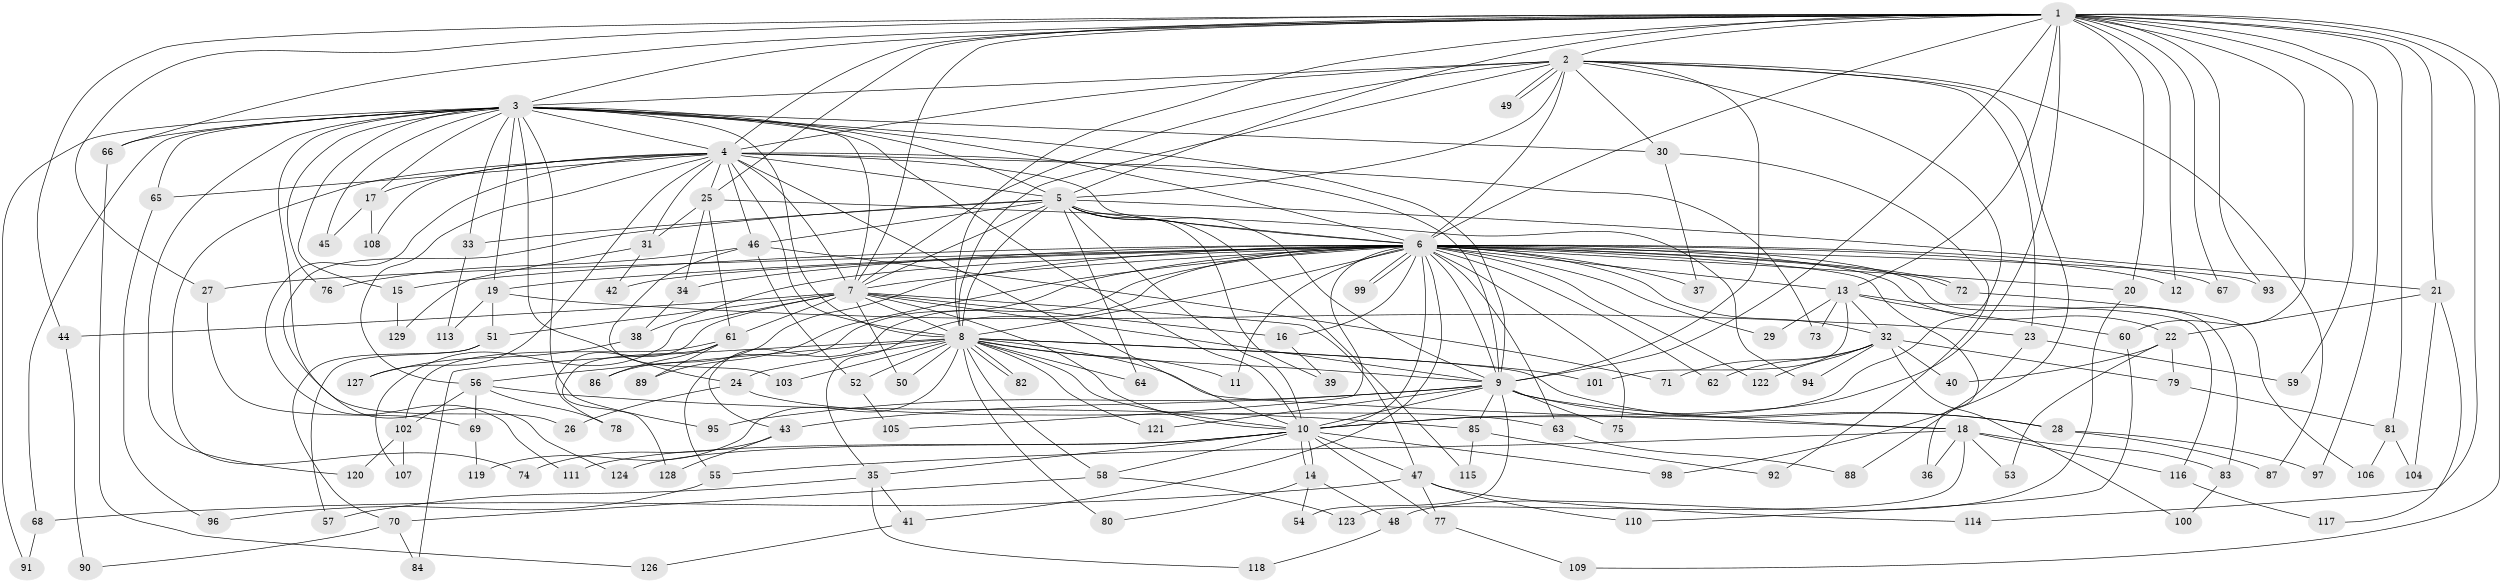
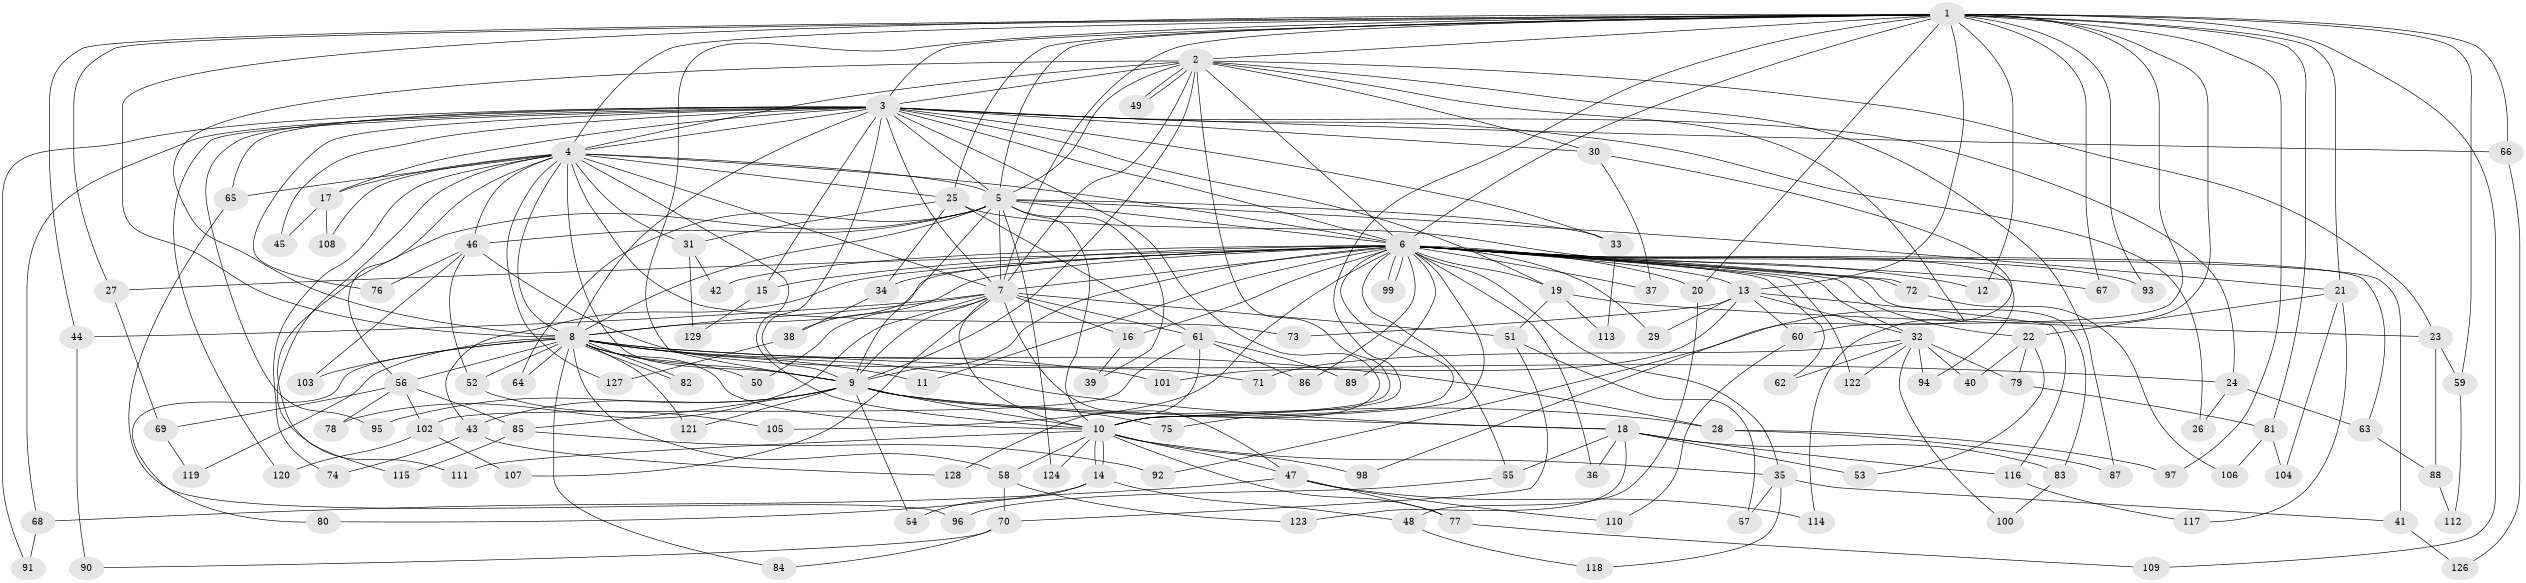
none -> (2453, 522)
